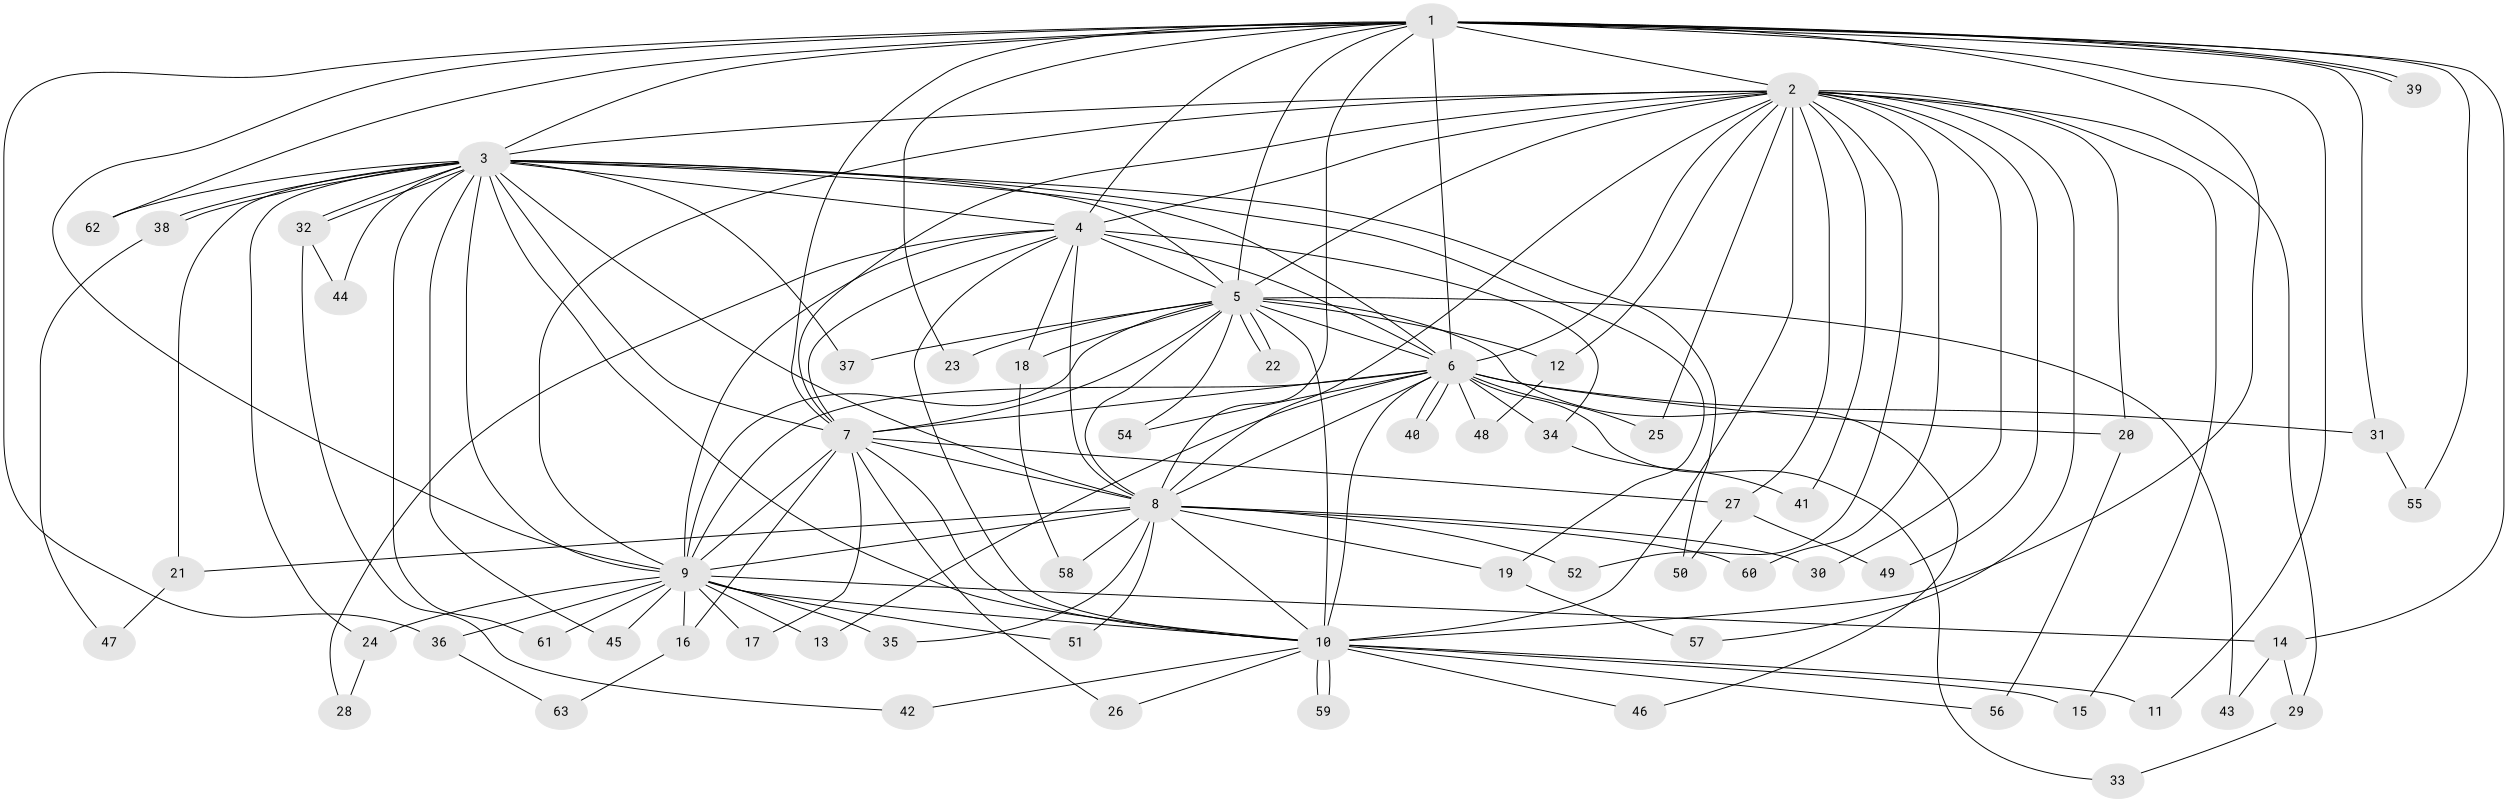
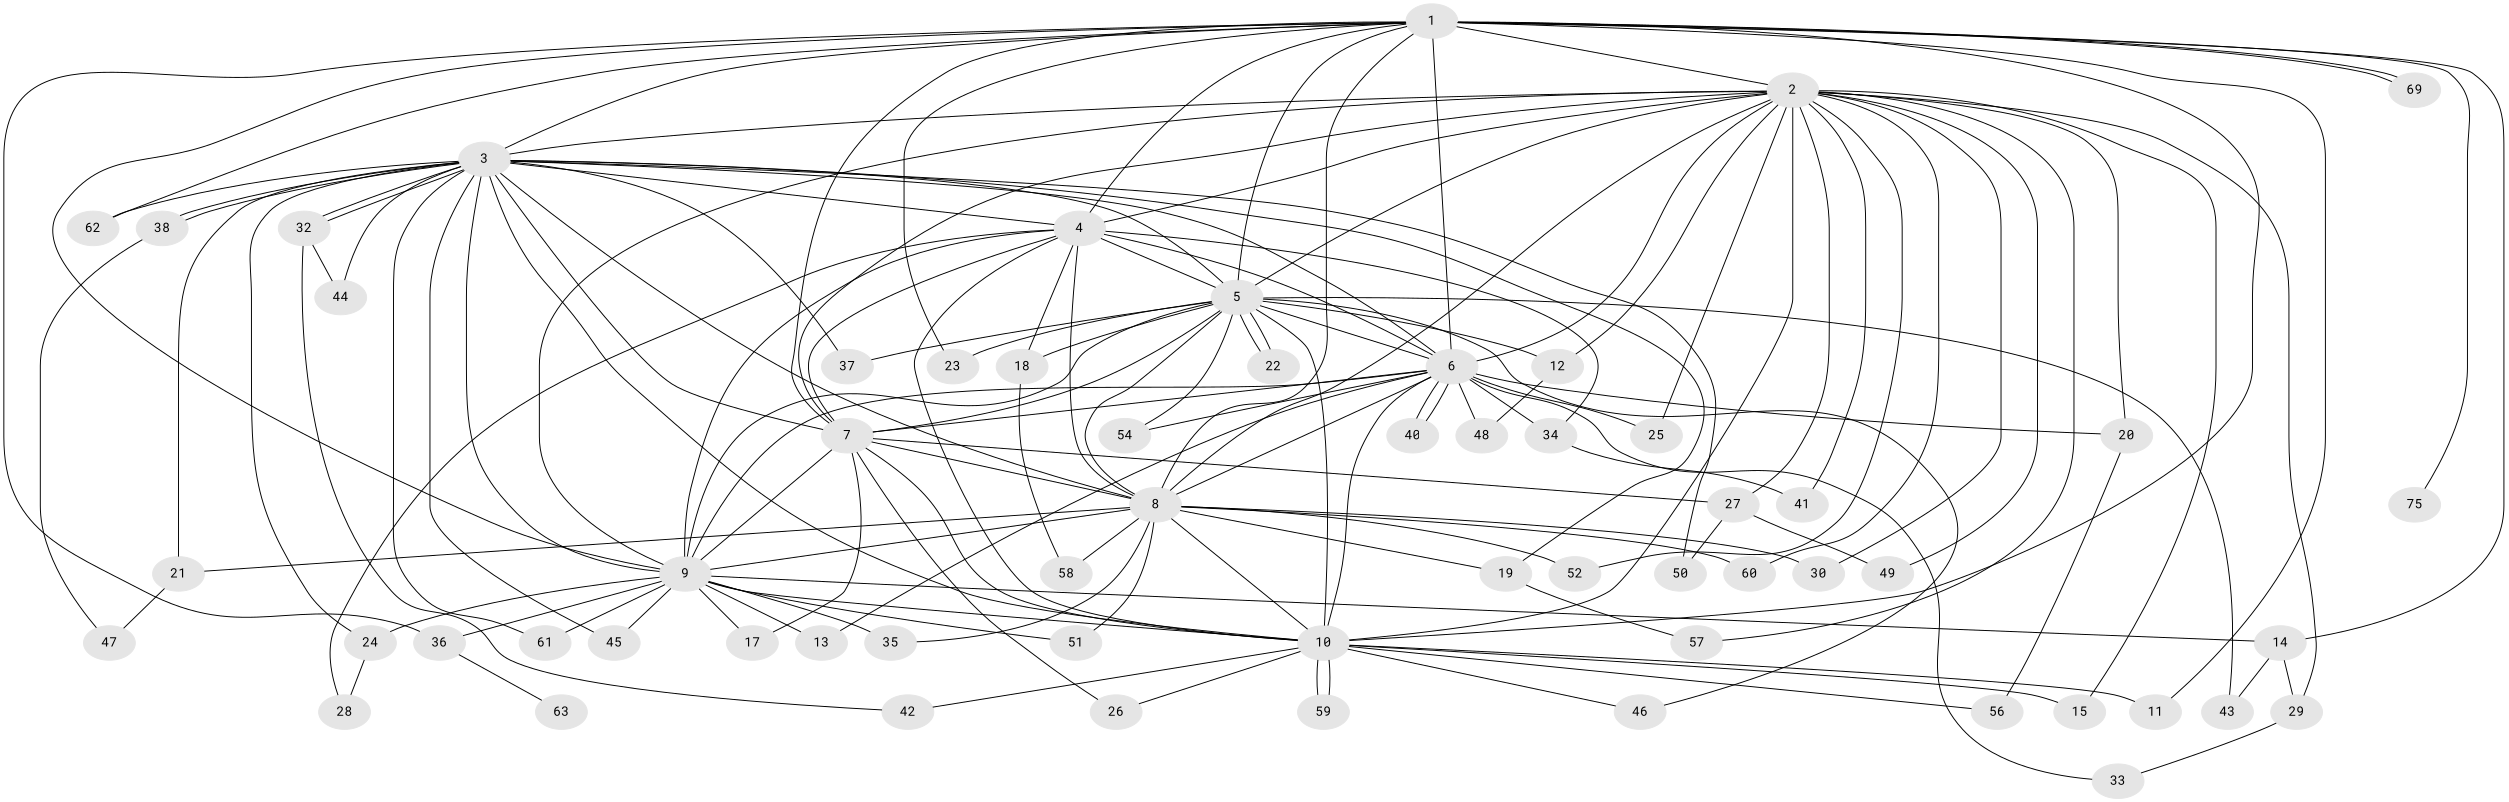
(2415, 90) -> (2415, 90)
(2378, 436) -> none
(2415, 505) -> (2415, 505)
(683, 643) -> none
